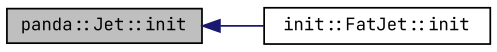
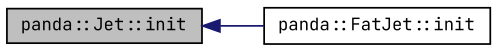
(377, 26) -> (377, 26)
